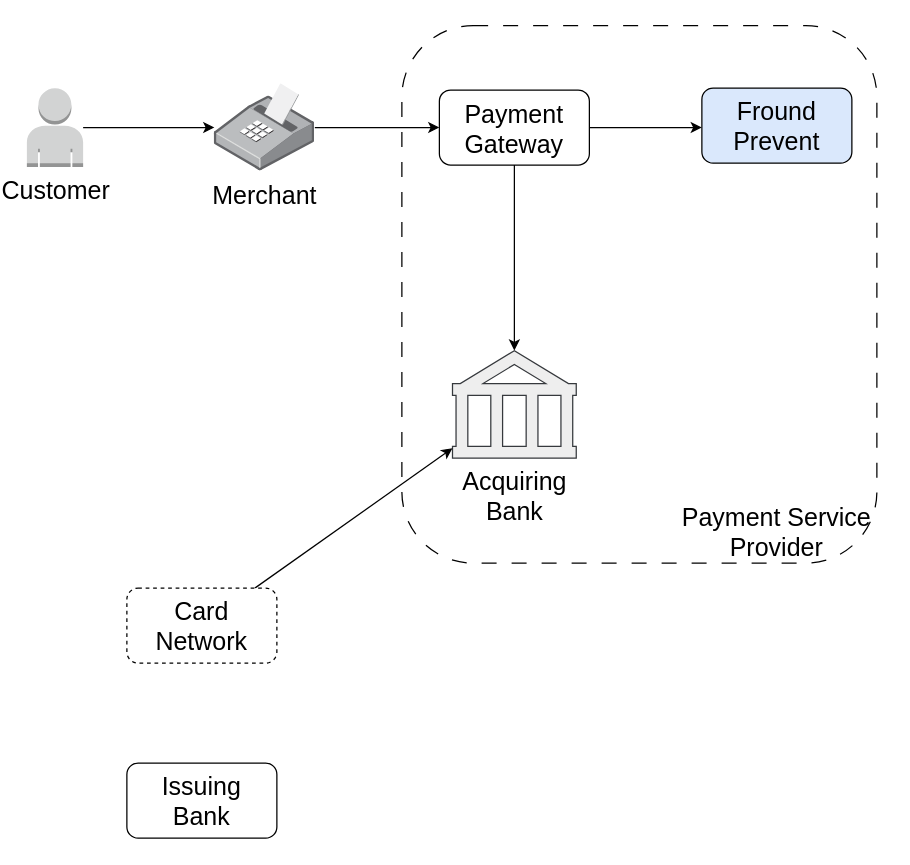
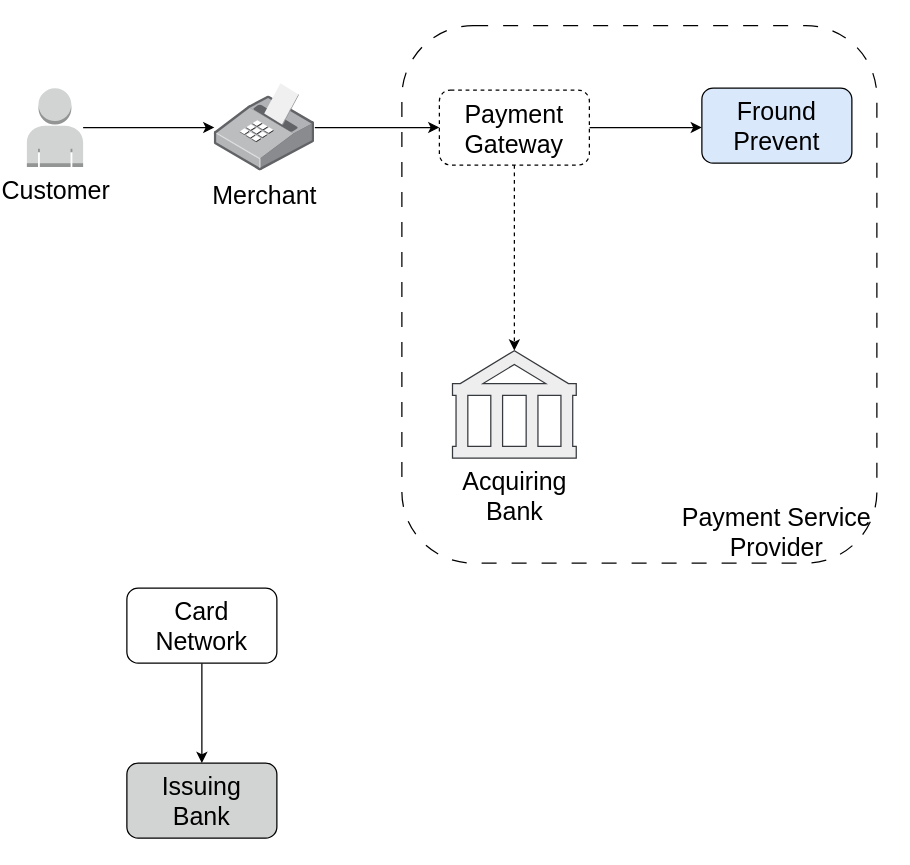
(514, 128) -> (514, 128)
(514, 253) -> (514, 253)
(350, 520) -> (202, 709)
(202, 626) -> (202, 626)
(202, 801) -> (202, 801)
